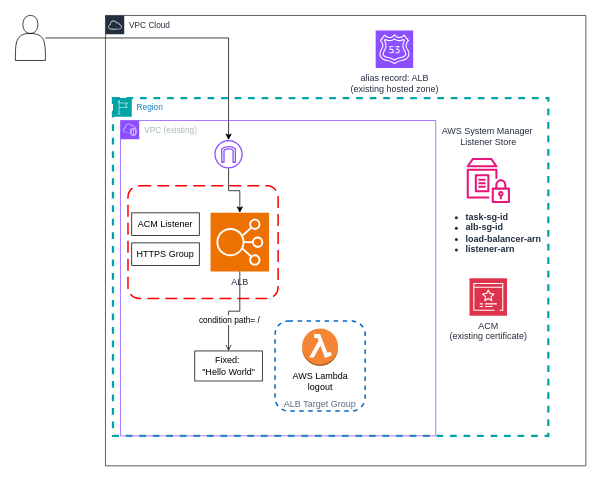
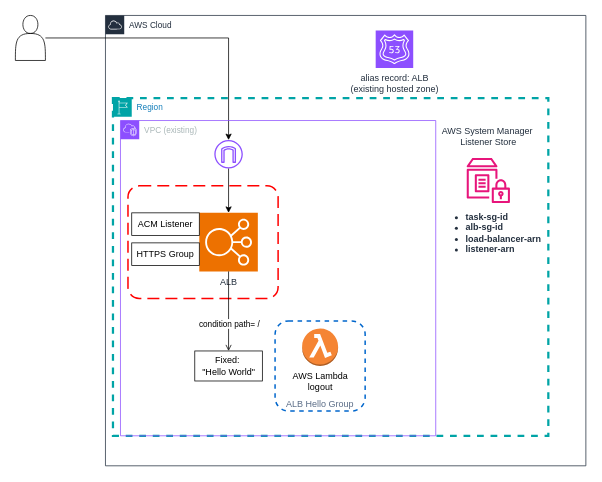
(148, 26) -> (148, 26)
(240, 242) -> (228, 242)
(488, 297) -> none
(320, 403) -> (320, 403)
